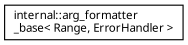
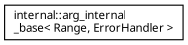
(94, 22) -> (94, 22)
